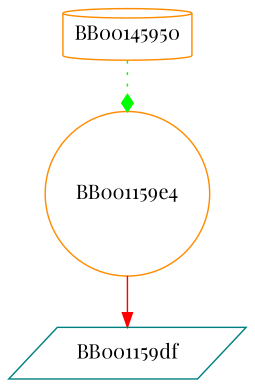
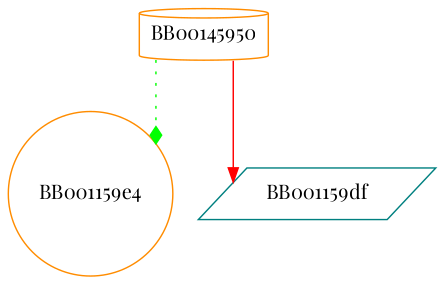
(127, 294) -> (233, 114)
